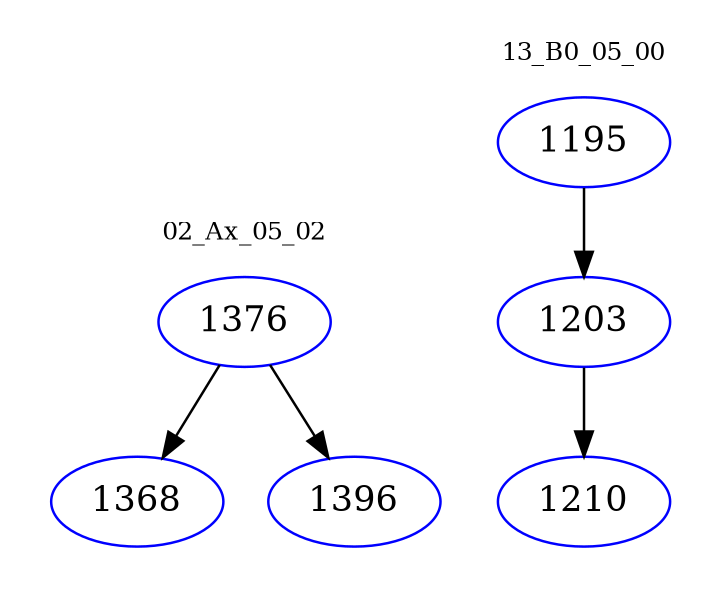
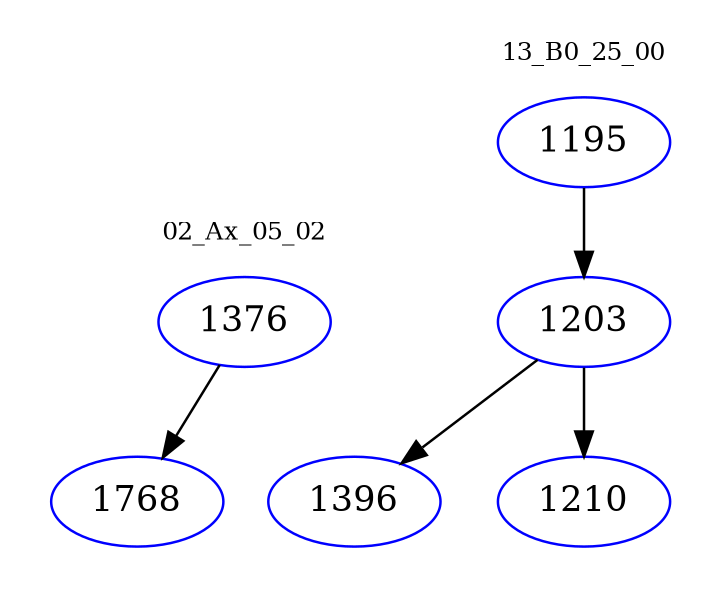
(584, 54) -> (584, 54)
(292, 400) -> (494, 393)
(137, 502) -> (137, 502)
